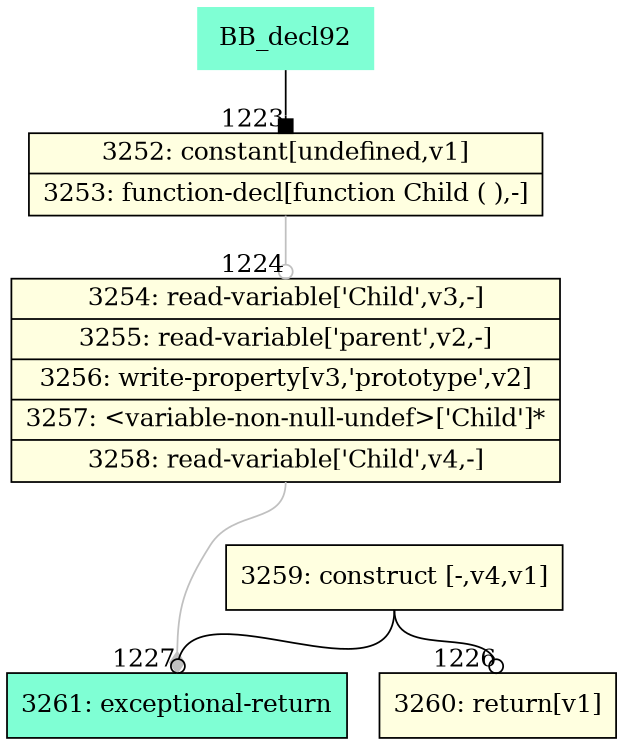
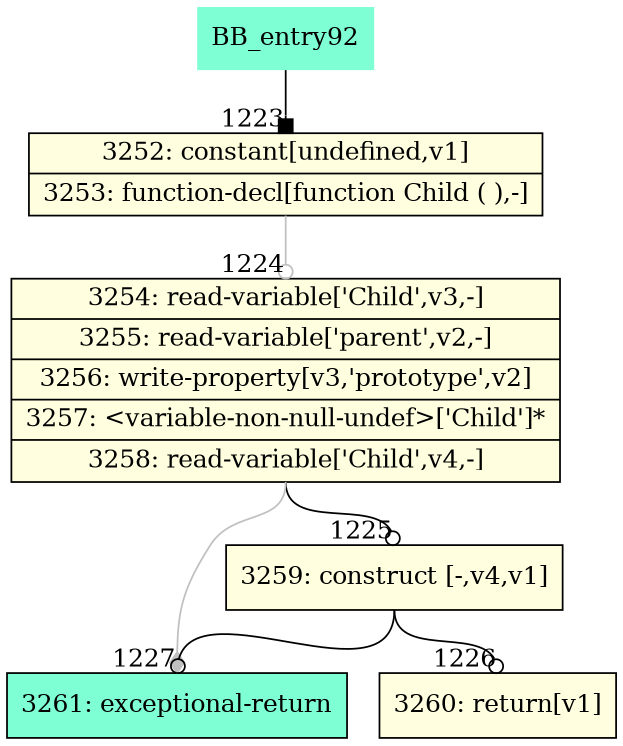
(286, 39) -> (286, 39)
none -> (333, 513)
